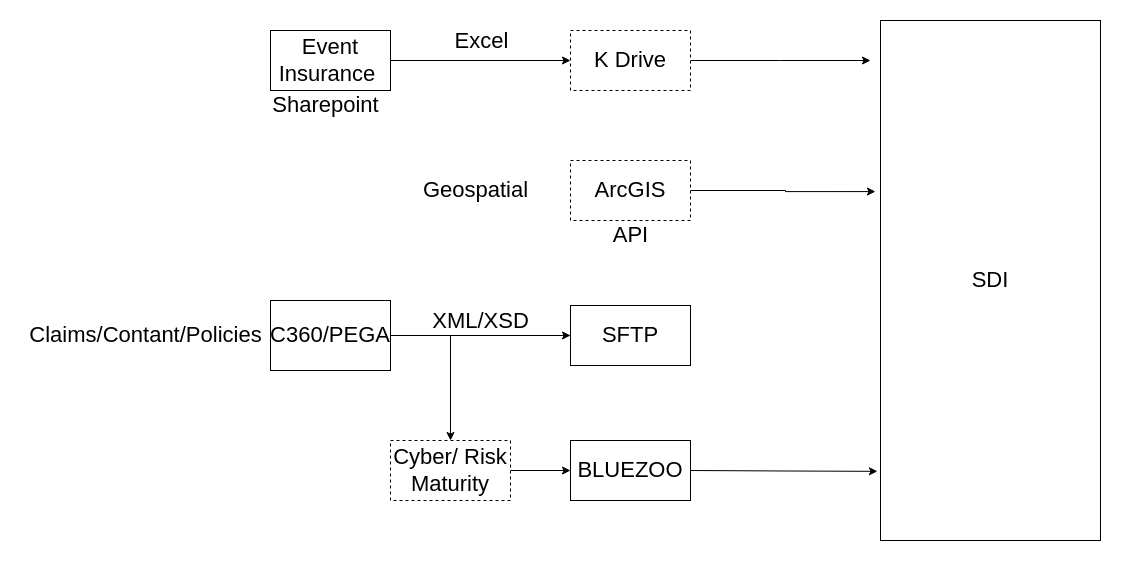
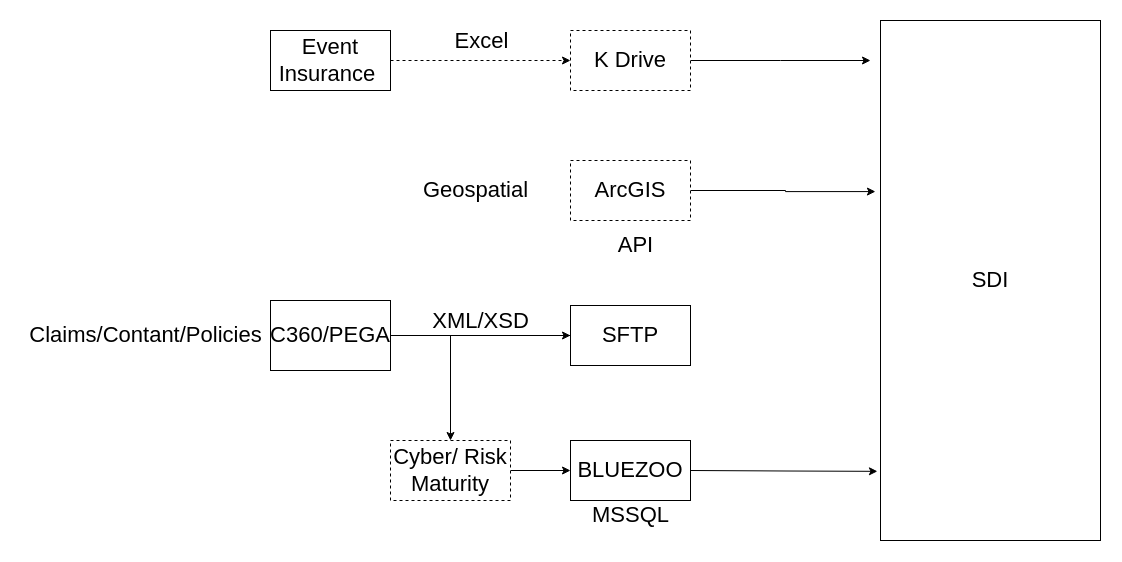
(478, 61) -> (478, 61)
(326, 106) -> none
(631, 236) -> (636, 246)
none -> (631, 516)
